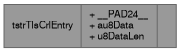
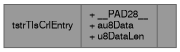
(119, 15) -> (119, 15)
